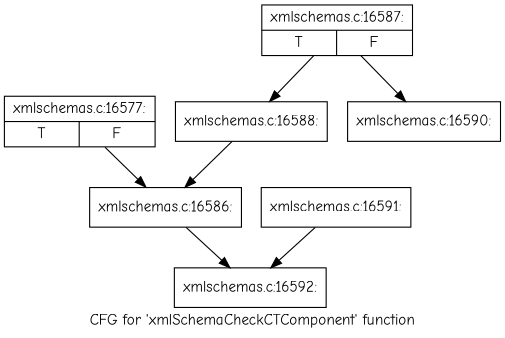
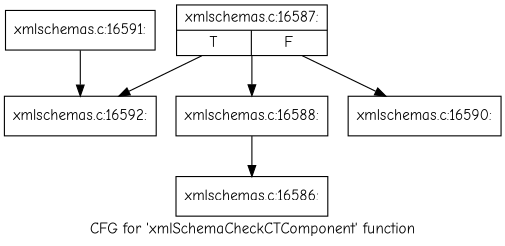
(80, 122) -> none
(204, 244) -> (165, 74)
